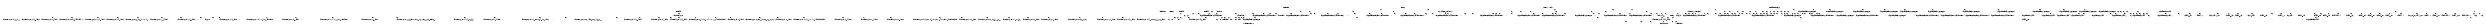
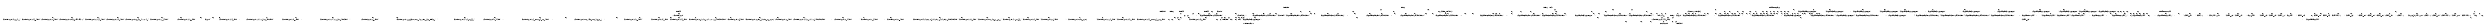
none -> (2273, 16)
(2315, 18) -> (2243, 12)
